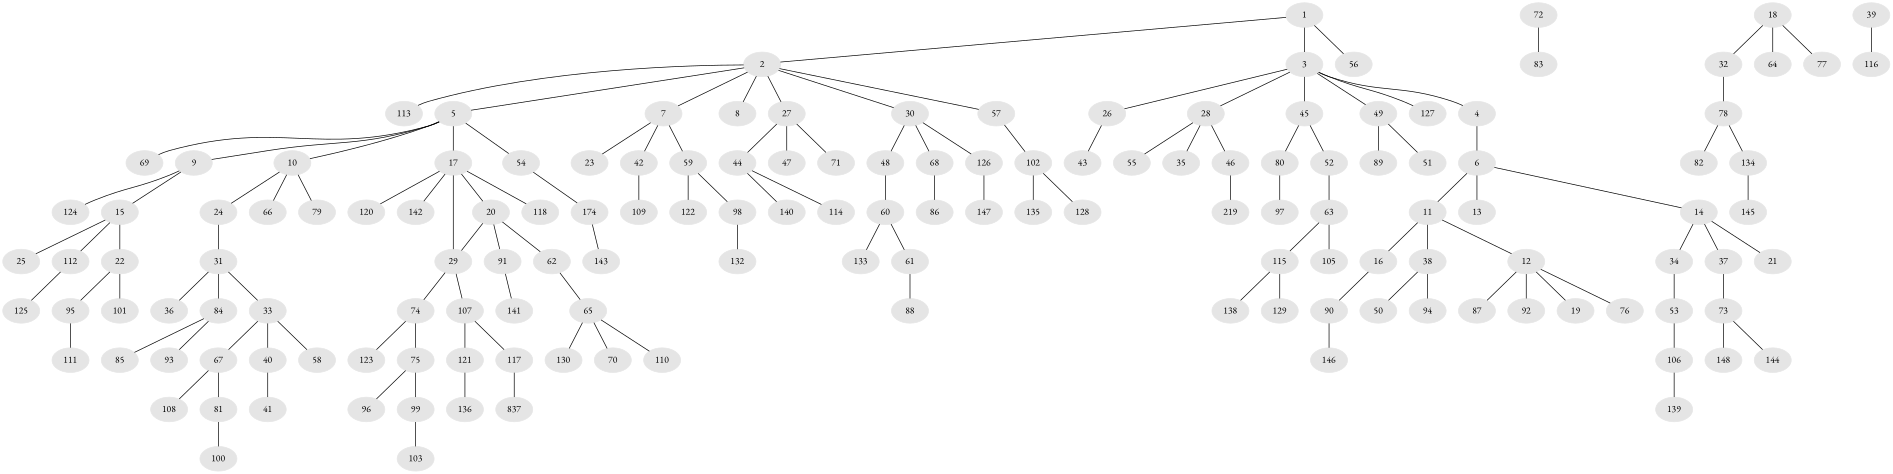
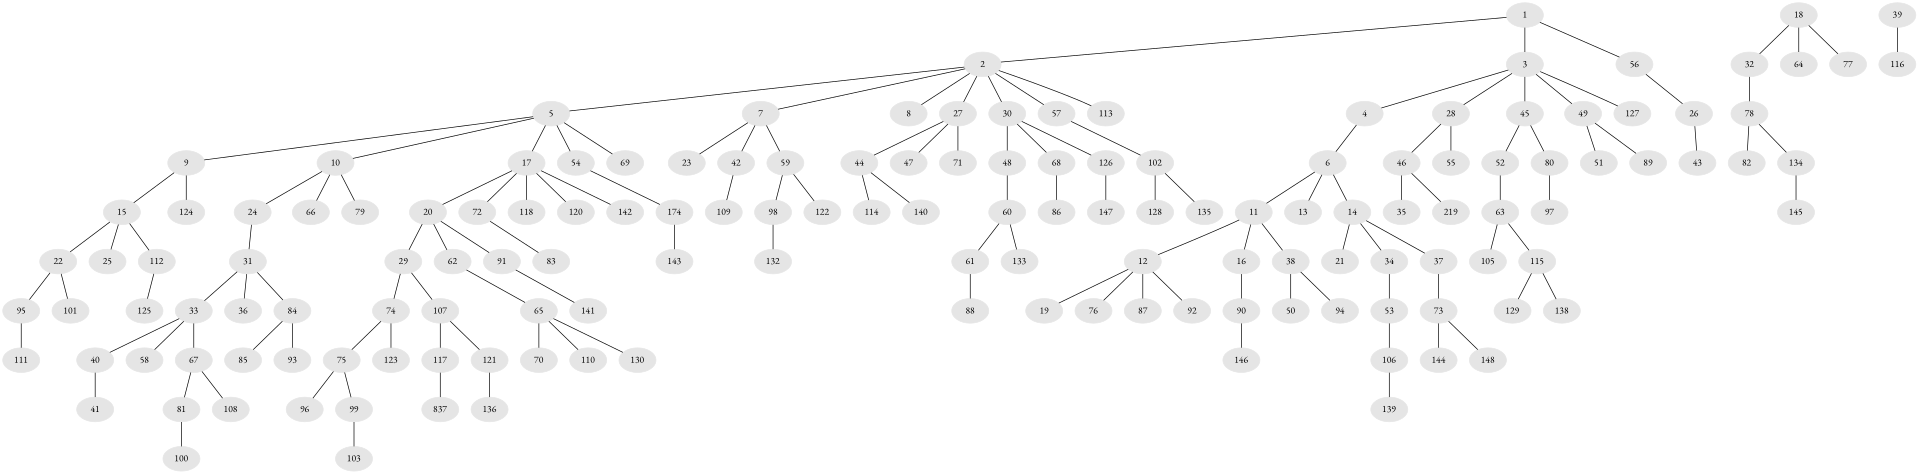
(1206, 89) -> (1664, 89)
(1193, 138) -> (1402, 188)
(453, 212) -> (502, 188)
